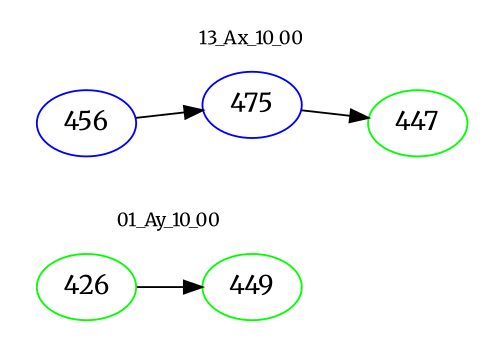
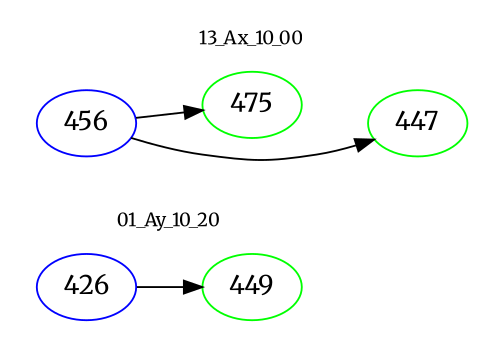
(252, 105) -> (252, 105)
(326, 113) -> (243, 159)
(169, 222) -> (169, 222)
(86, 287) -> (86, 287)
